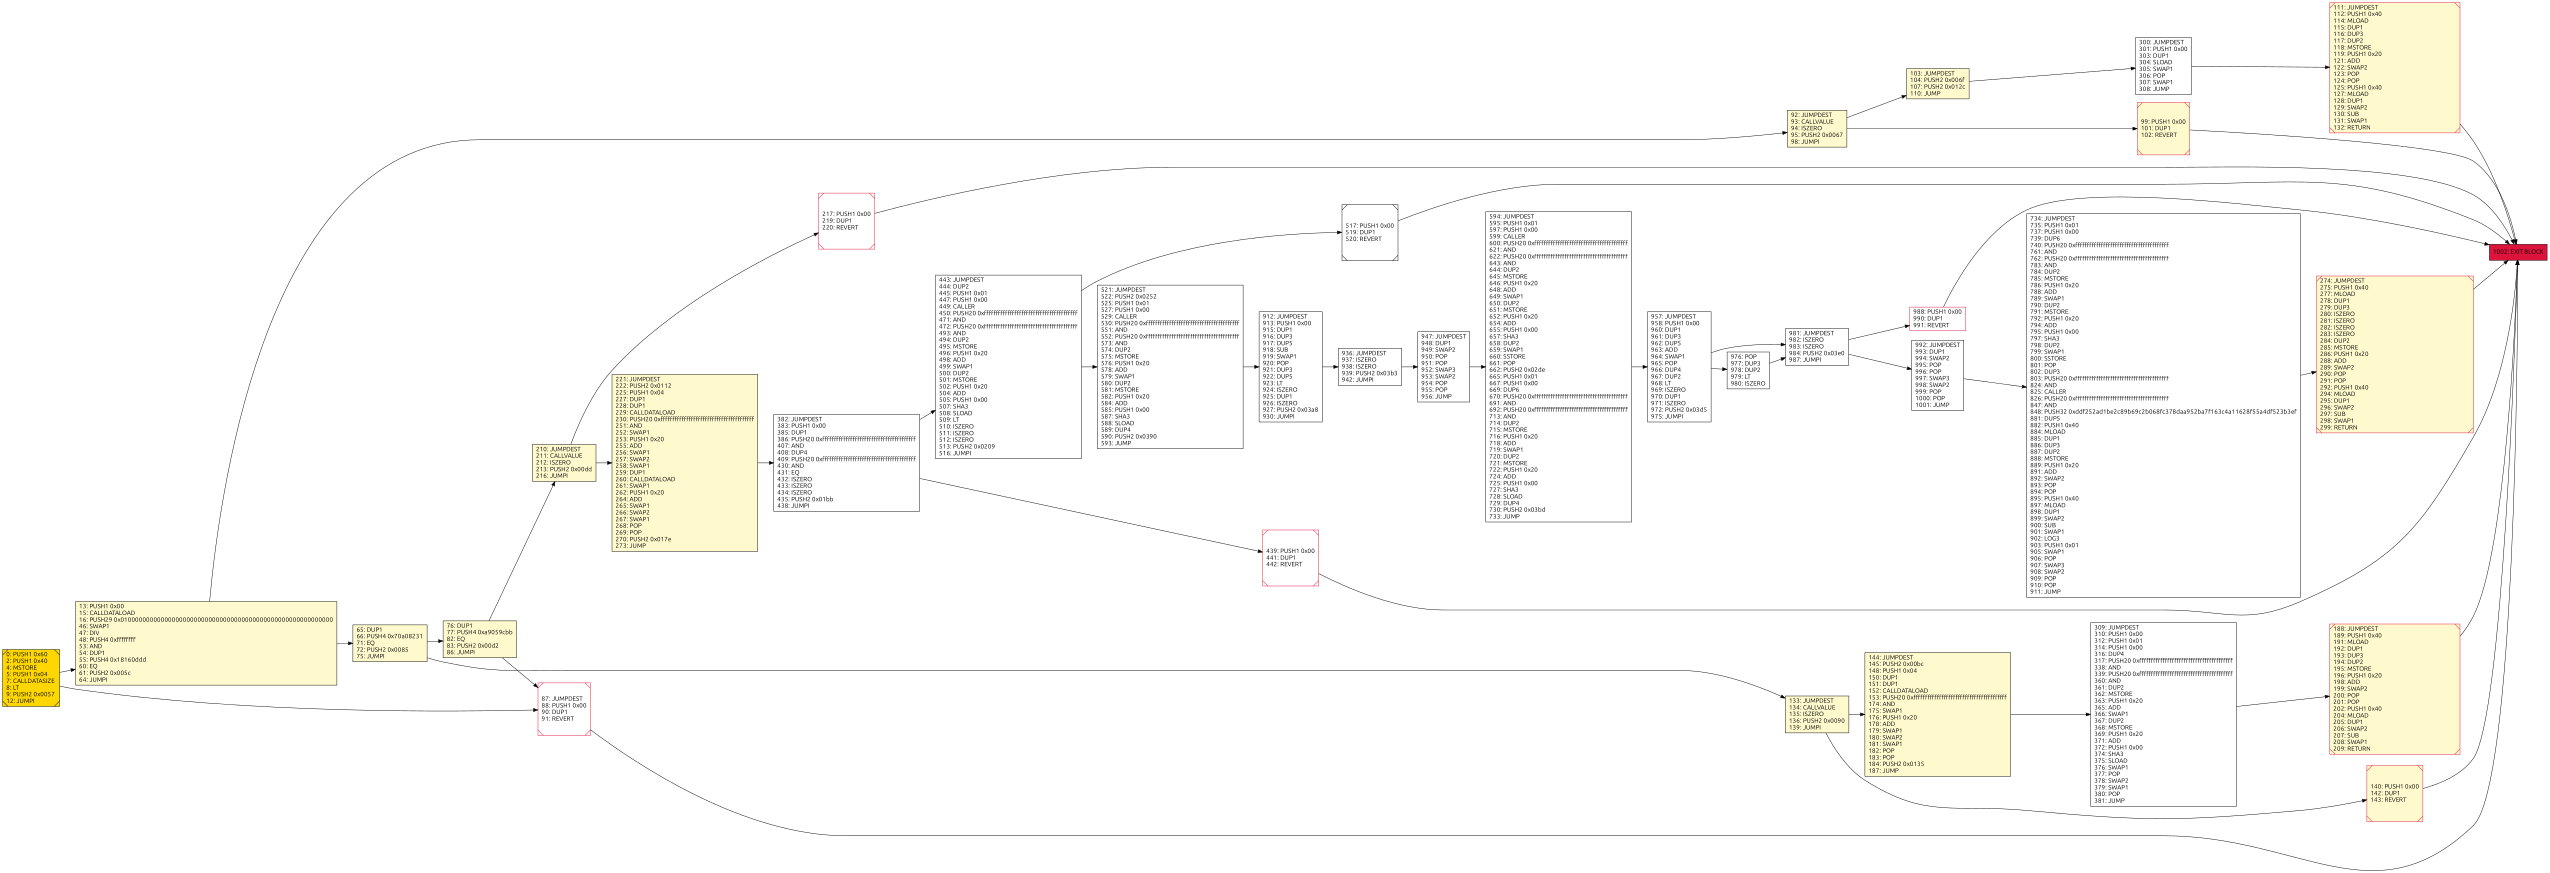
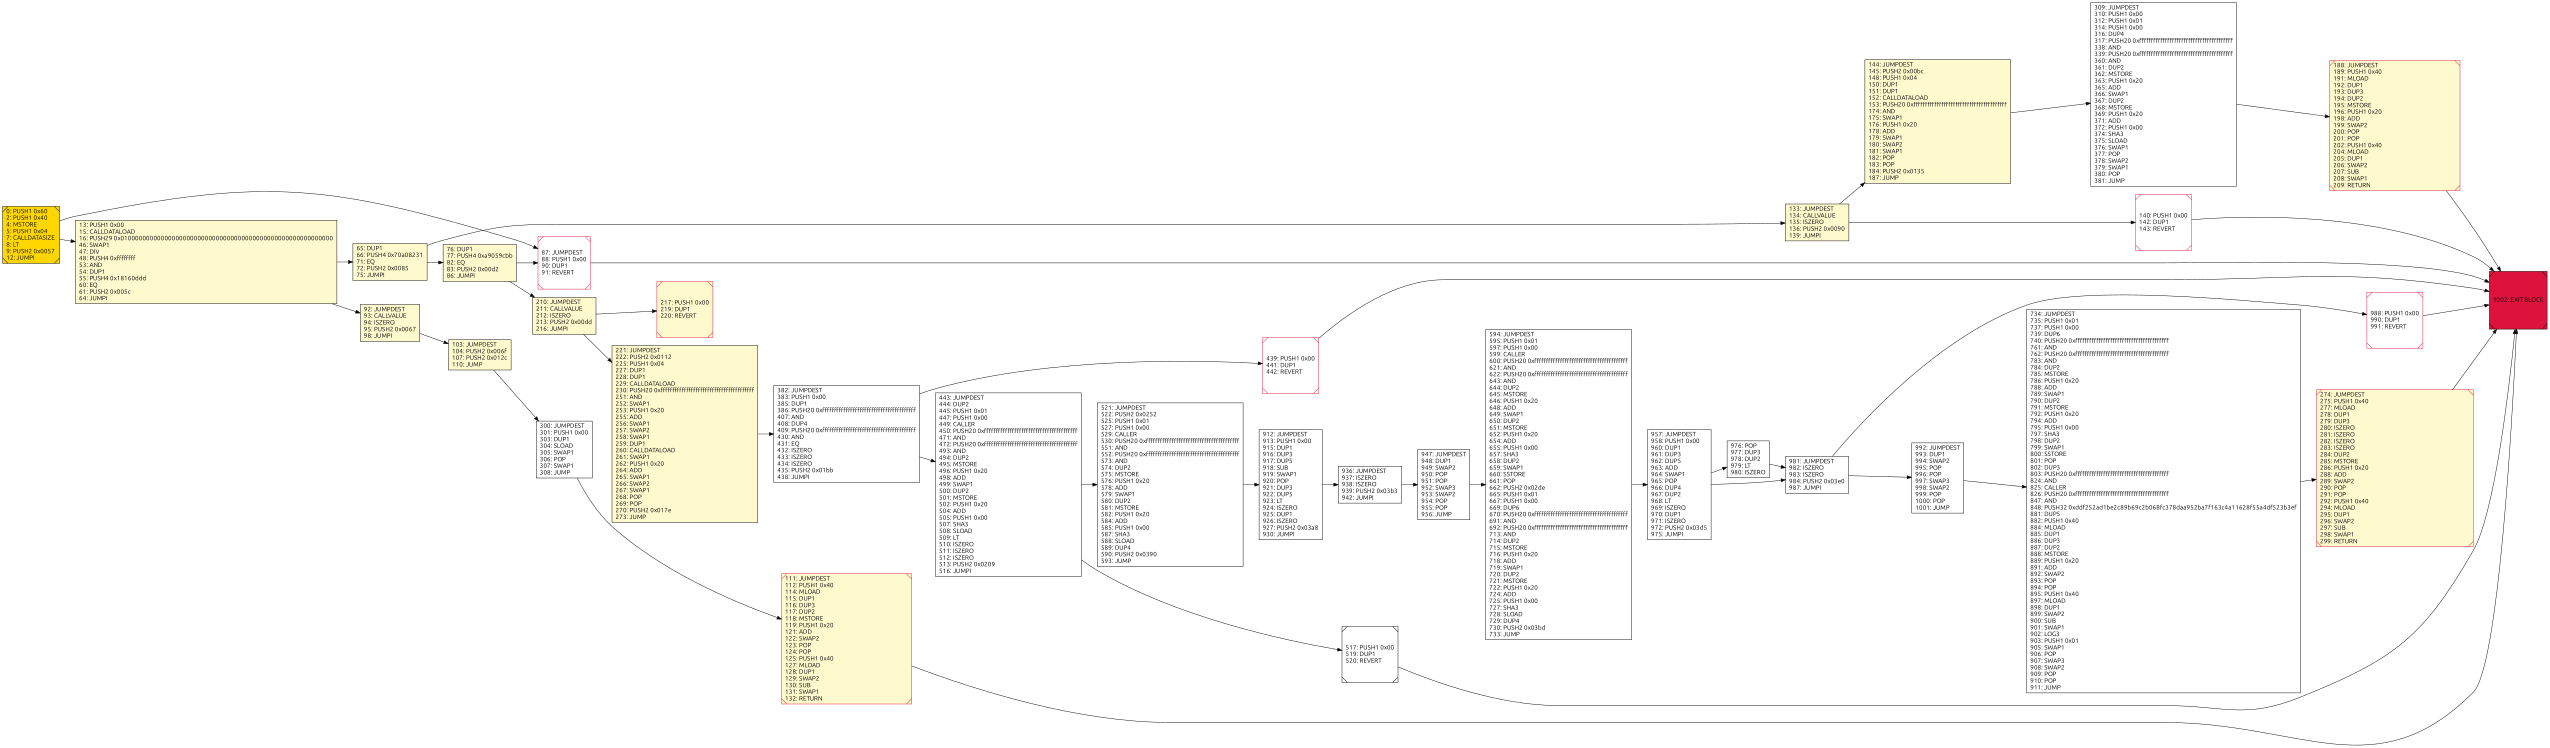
(2164, 129) -> none
(1704, 167) -> none
(847, 221) -> (685, 310)
(2518, 252) -> (2518, 300)
(1938, 319) -> (2395, 320)
(2395, 794) -> (2164, 222)
